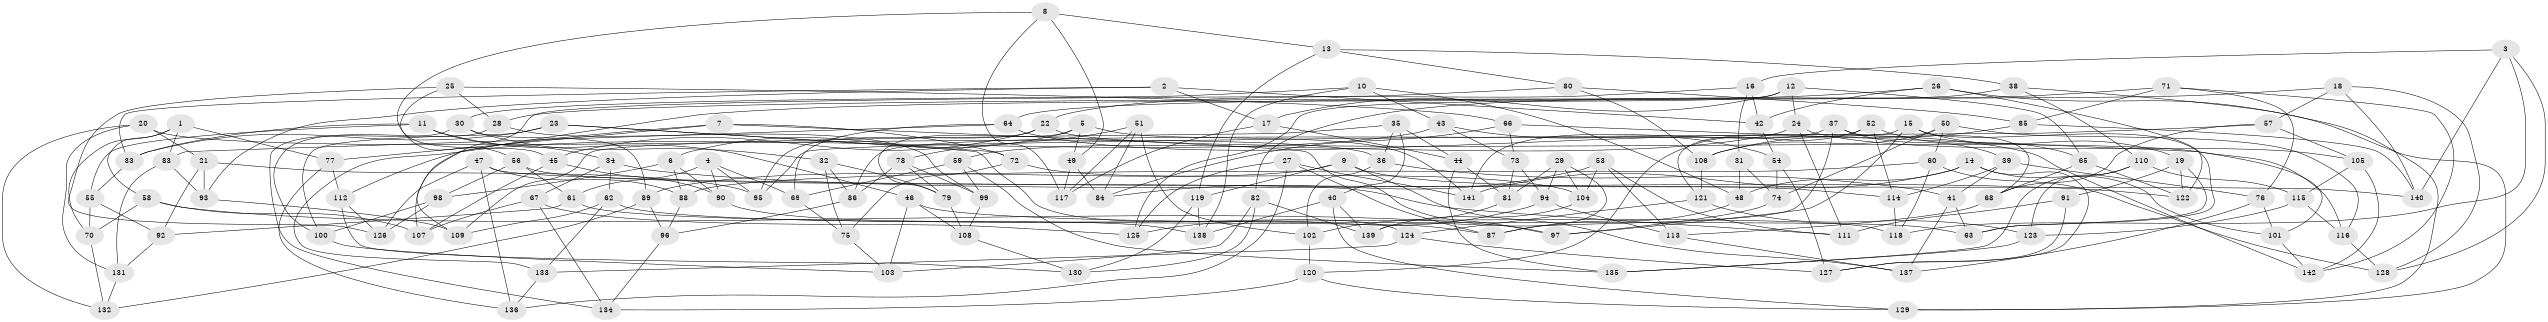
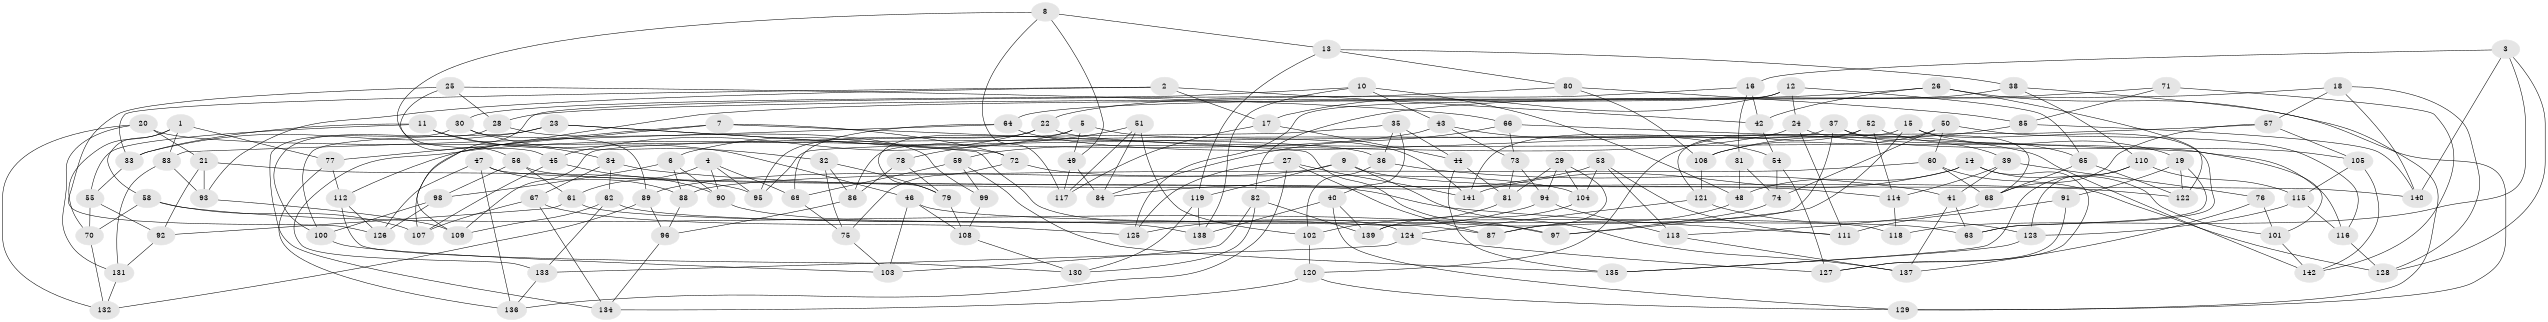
(2276, 107) -> none
(943, 179) -> none
(1918, 200) -> (1957, 177)
